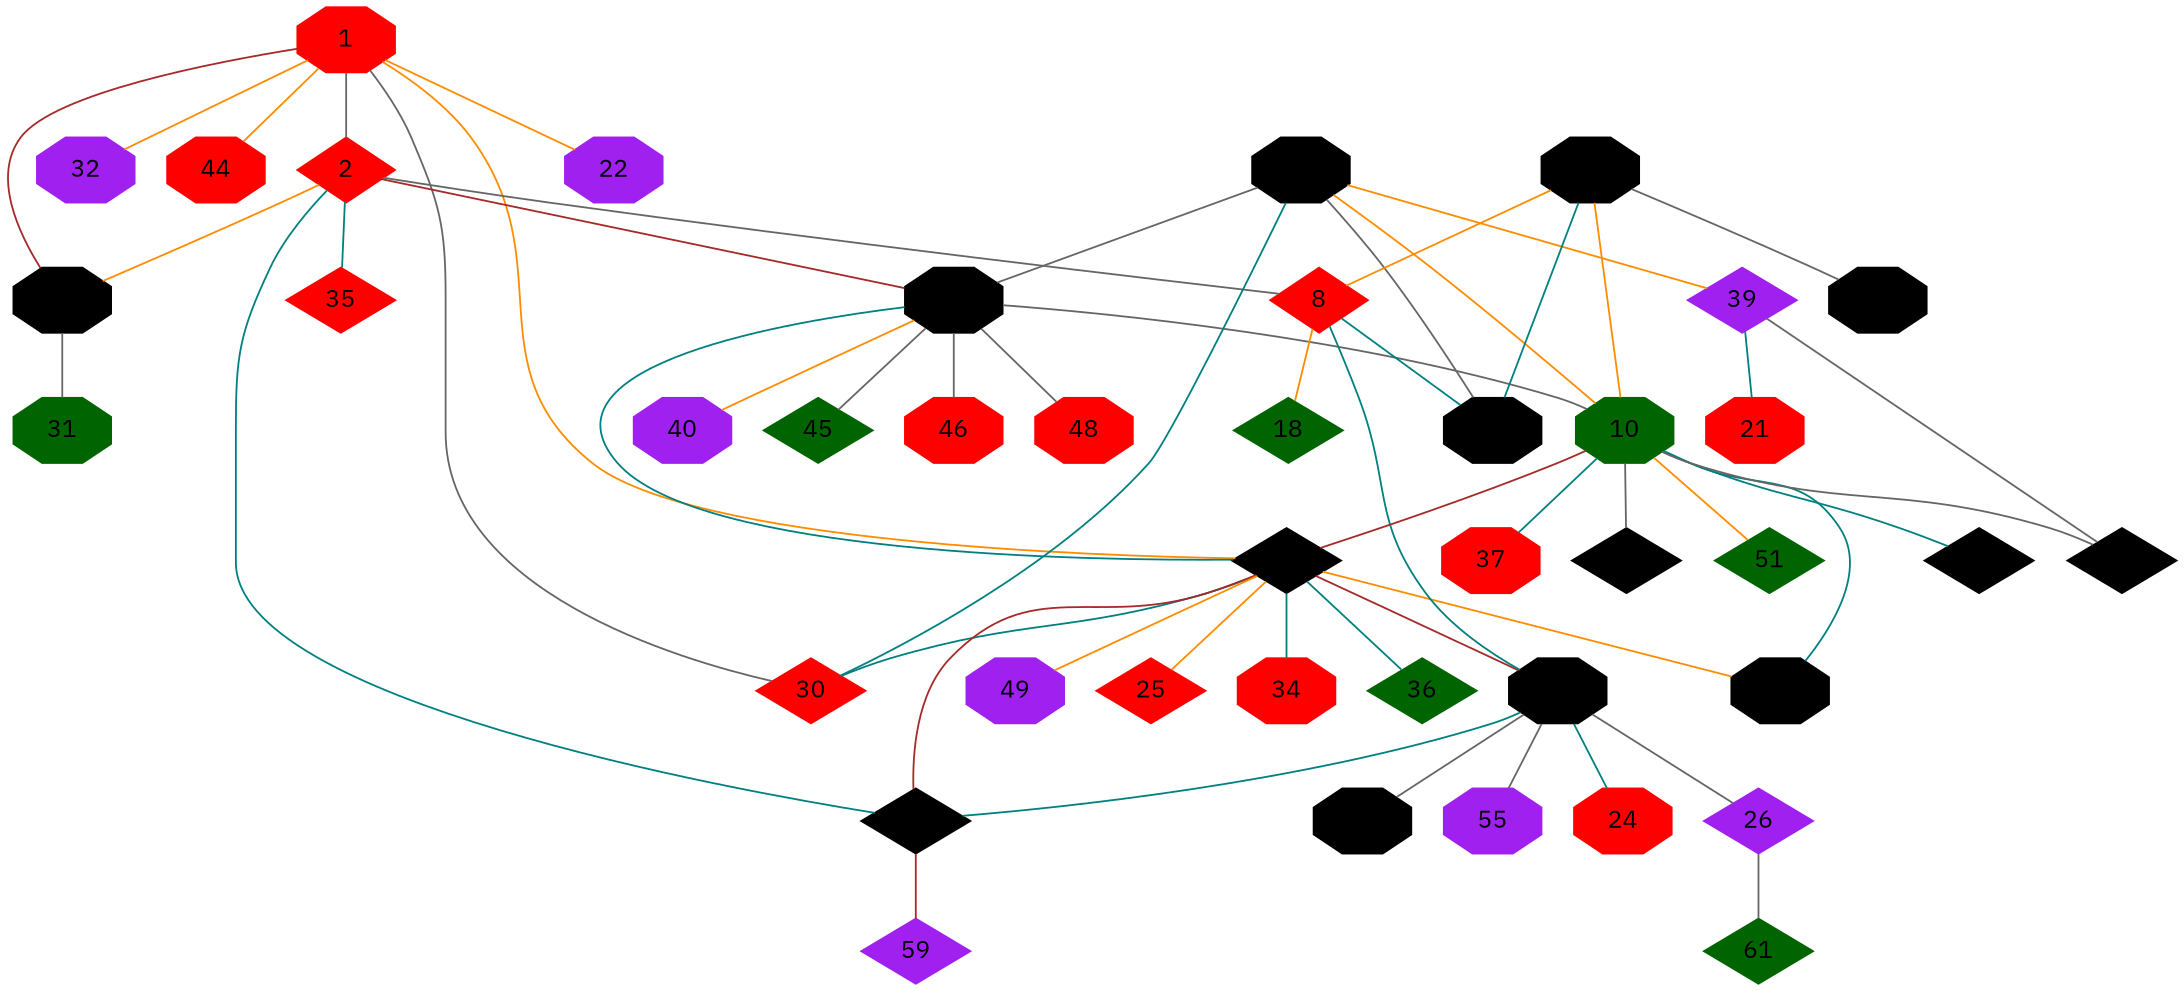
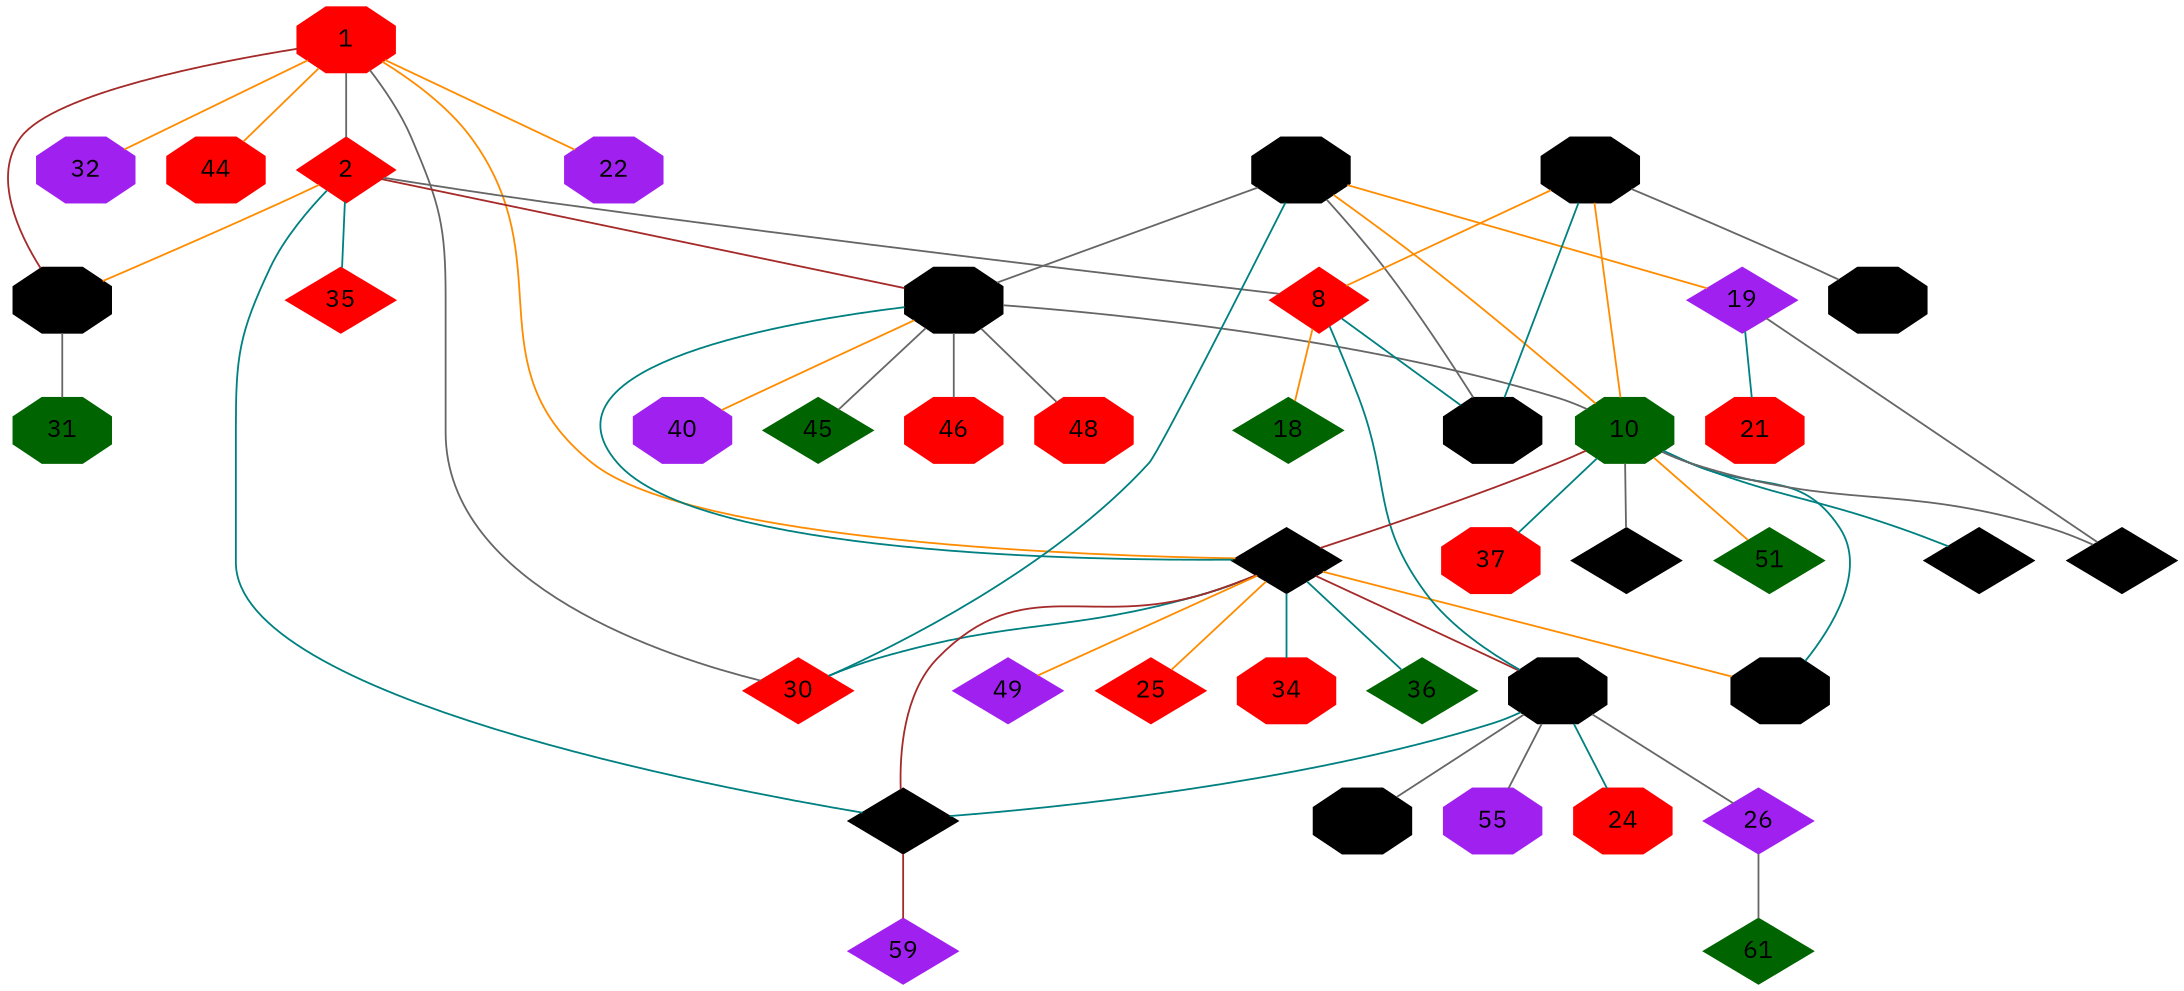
(1742, 300) -> (1742, 300)
(1015, 691) -> (1008, 691)
